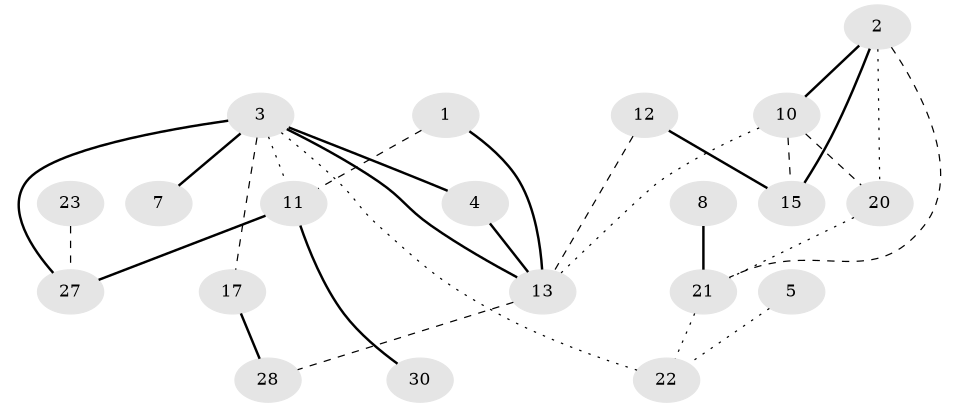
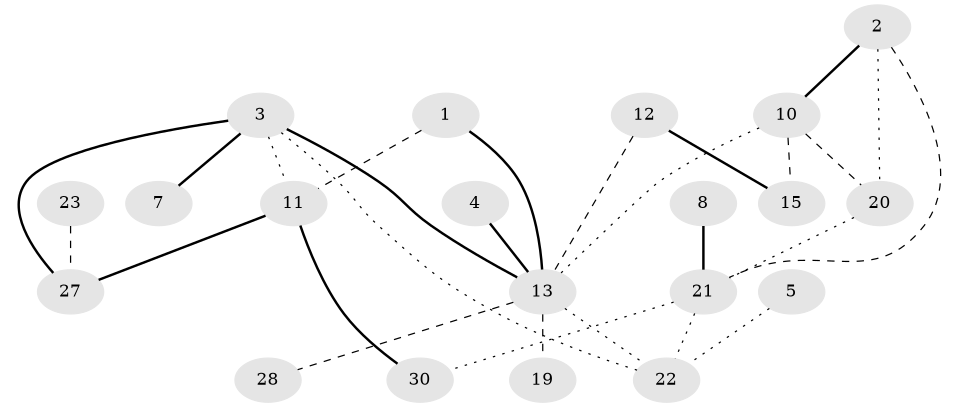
(841, 118) -> none
(360, 156) -> none
(232, 292) -> none
none -> (567, 334)
none -> (605, 336)
none -> (543, 380)
